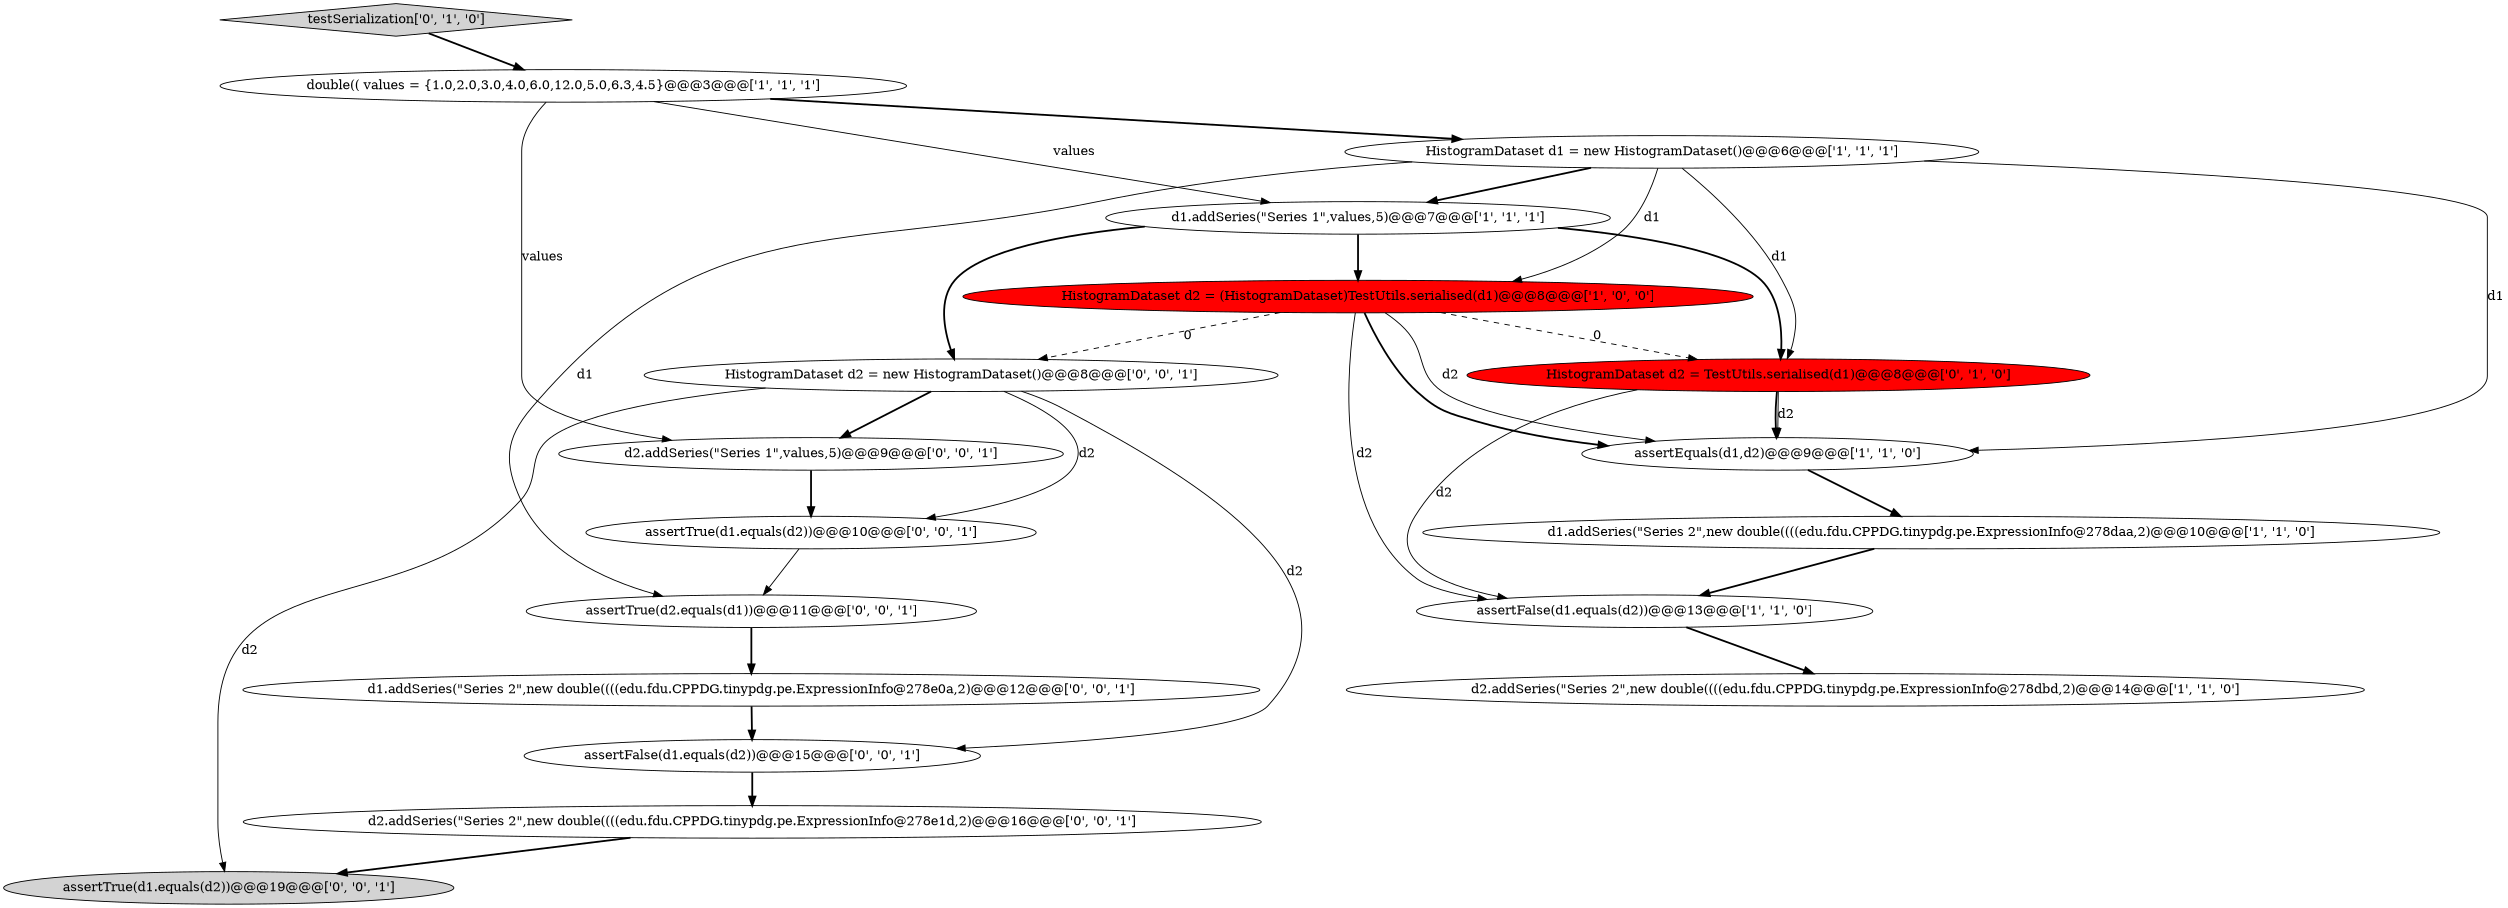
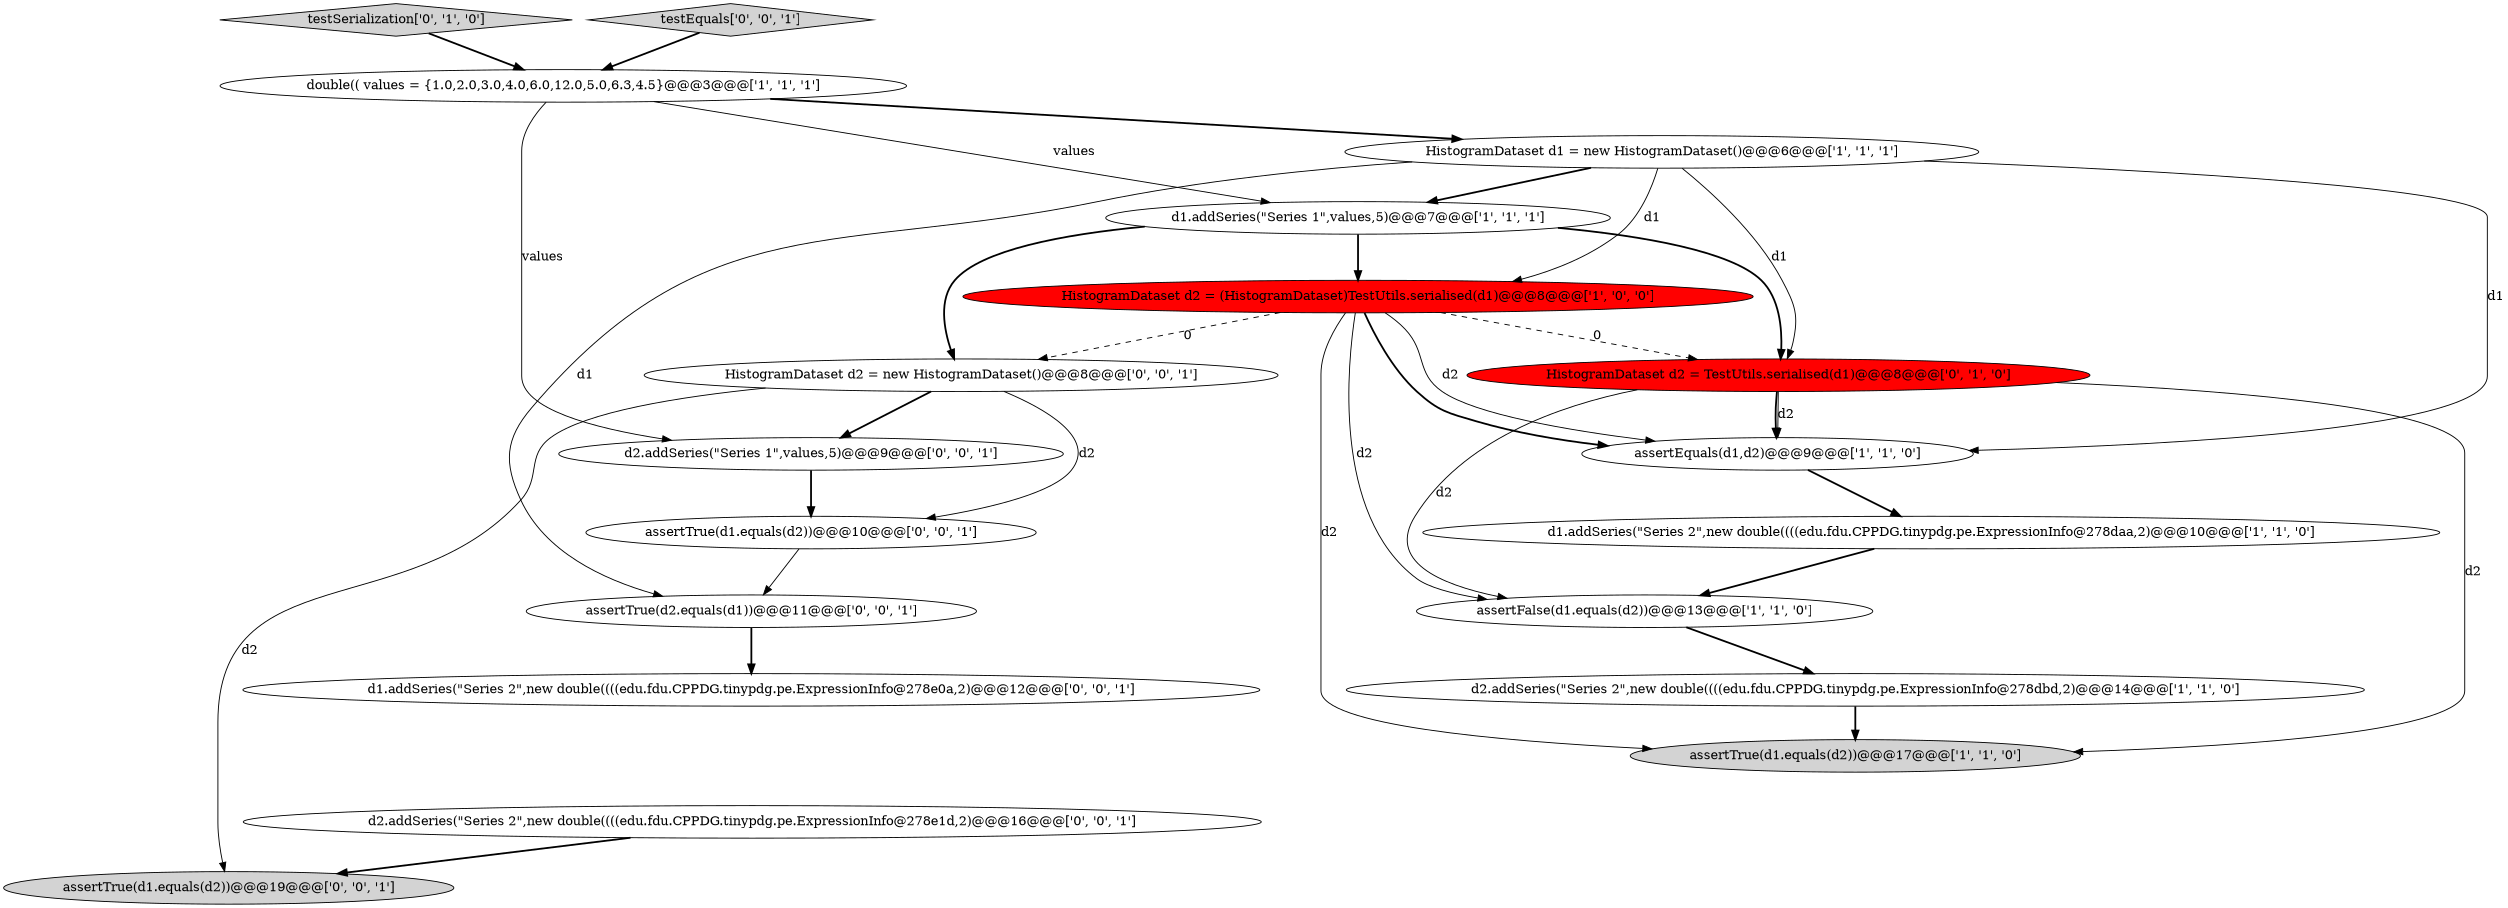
none -> (731, 20)
(752, 756) -> none
none -> (1855, 756)
